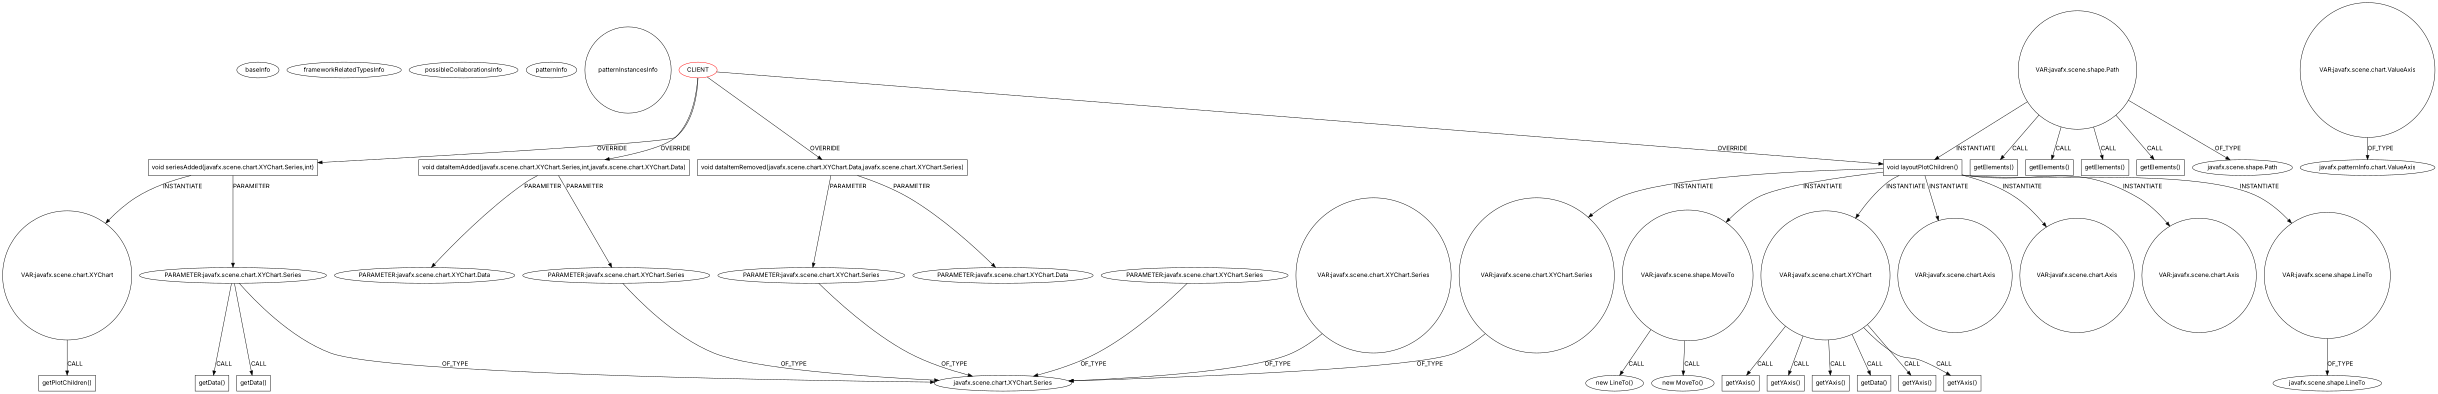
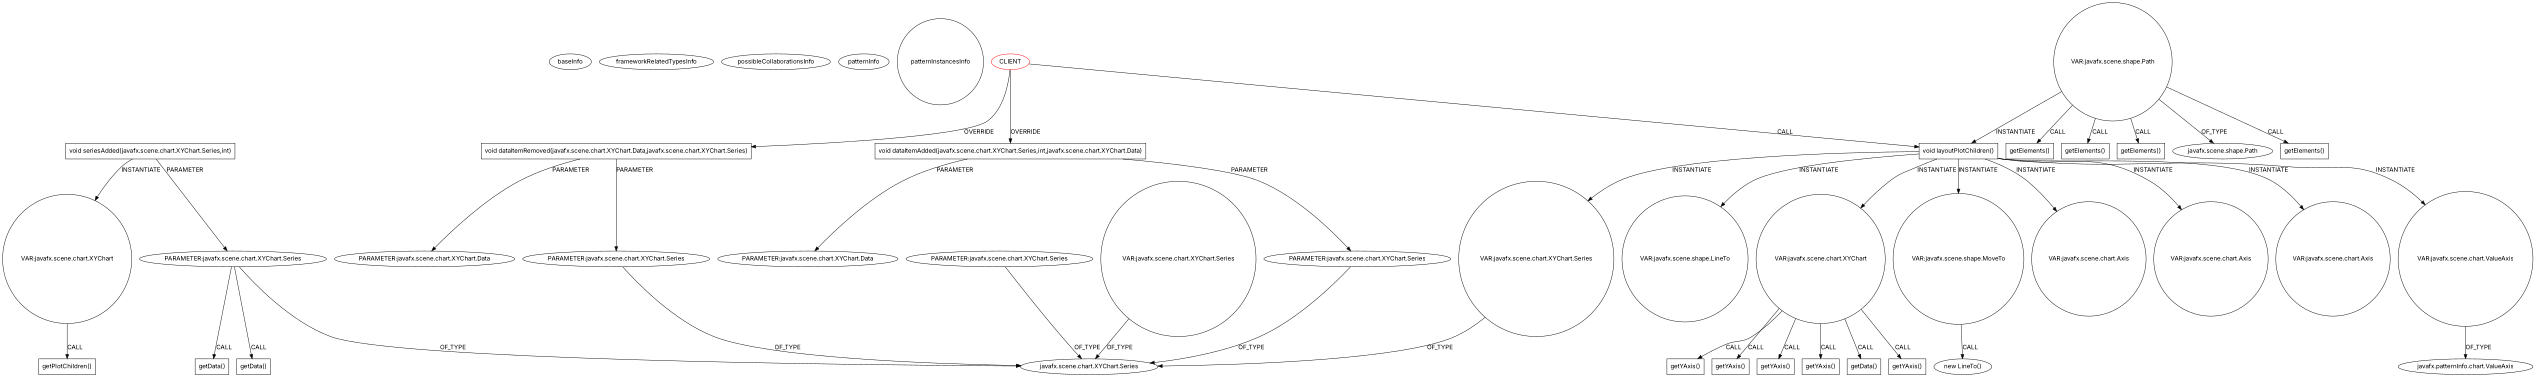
(1732, 149) -> (1785, 132)
(532, 150) -> none
none -> (2215, 163)
(1683, 383) -> none
(2327, 383) -> none
